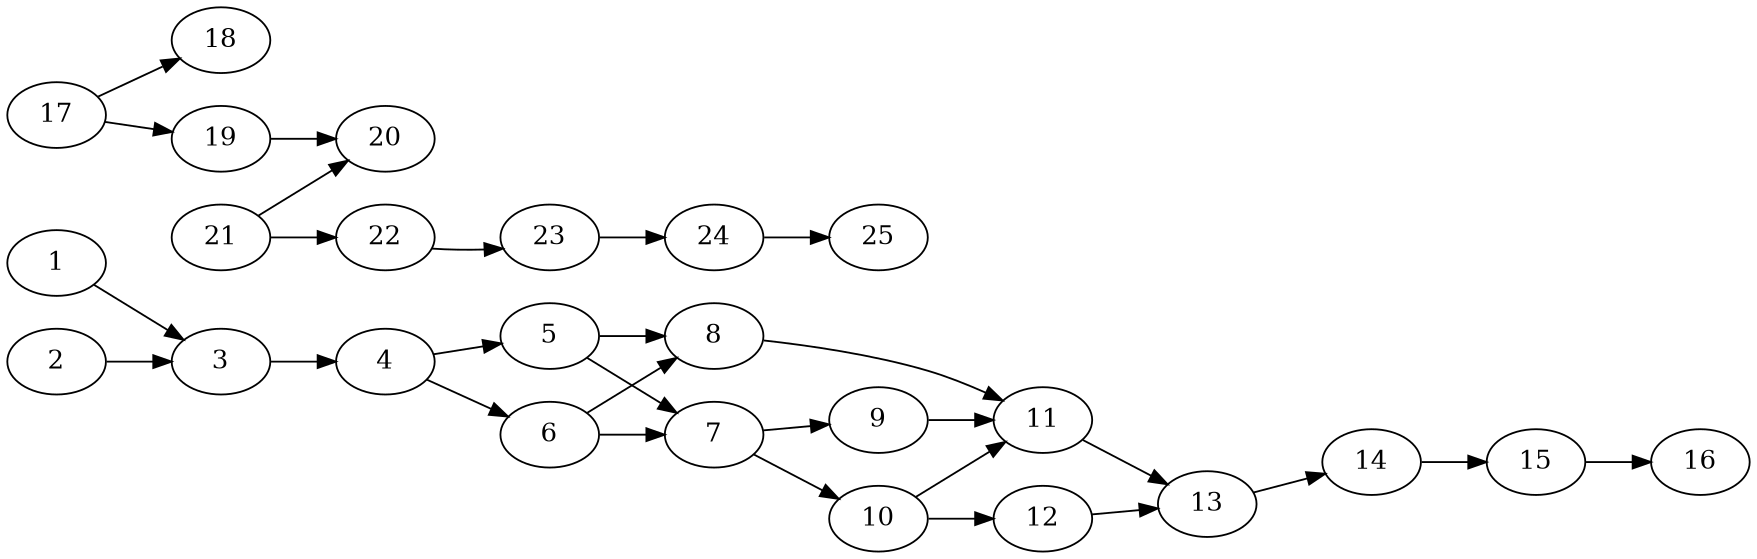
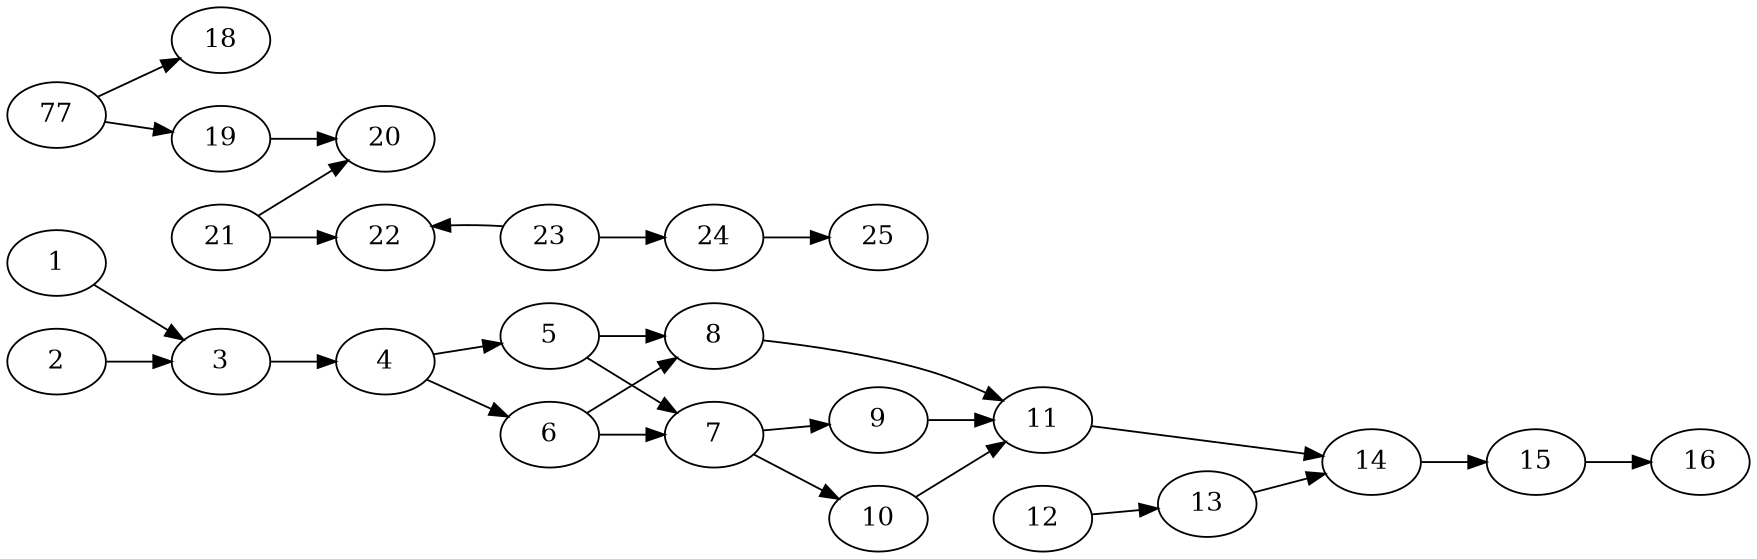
(57, 115) -> (57, 115)
(458, 250) -> (477, 225)
(1117, 458) -> (1198, 440)
(952, 519) -> none
